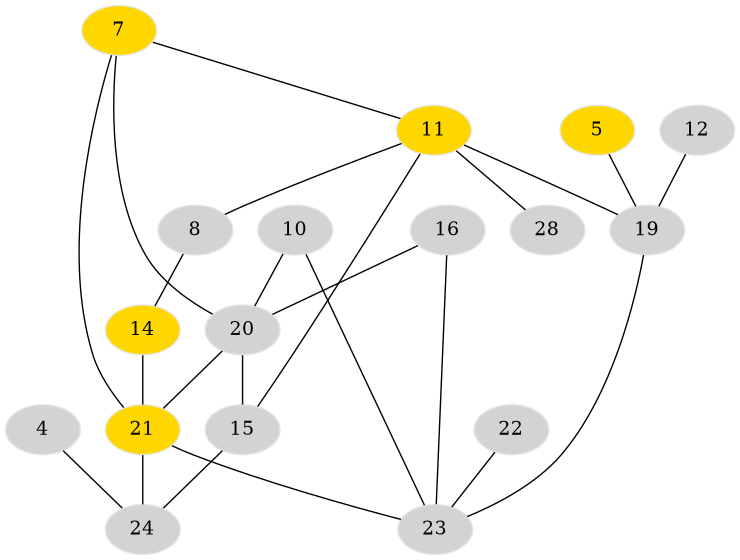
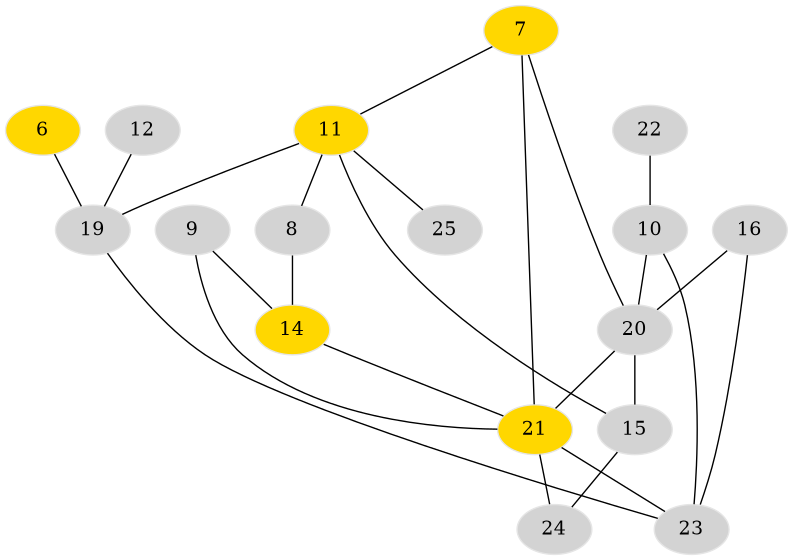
(597, 130) -> (43, 130)
none -> (193, 230)
(548, 230) -> (445, 230)
(43, 430) -> none
(473, 480) -> (650, 180)
